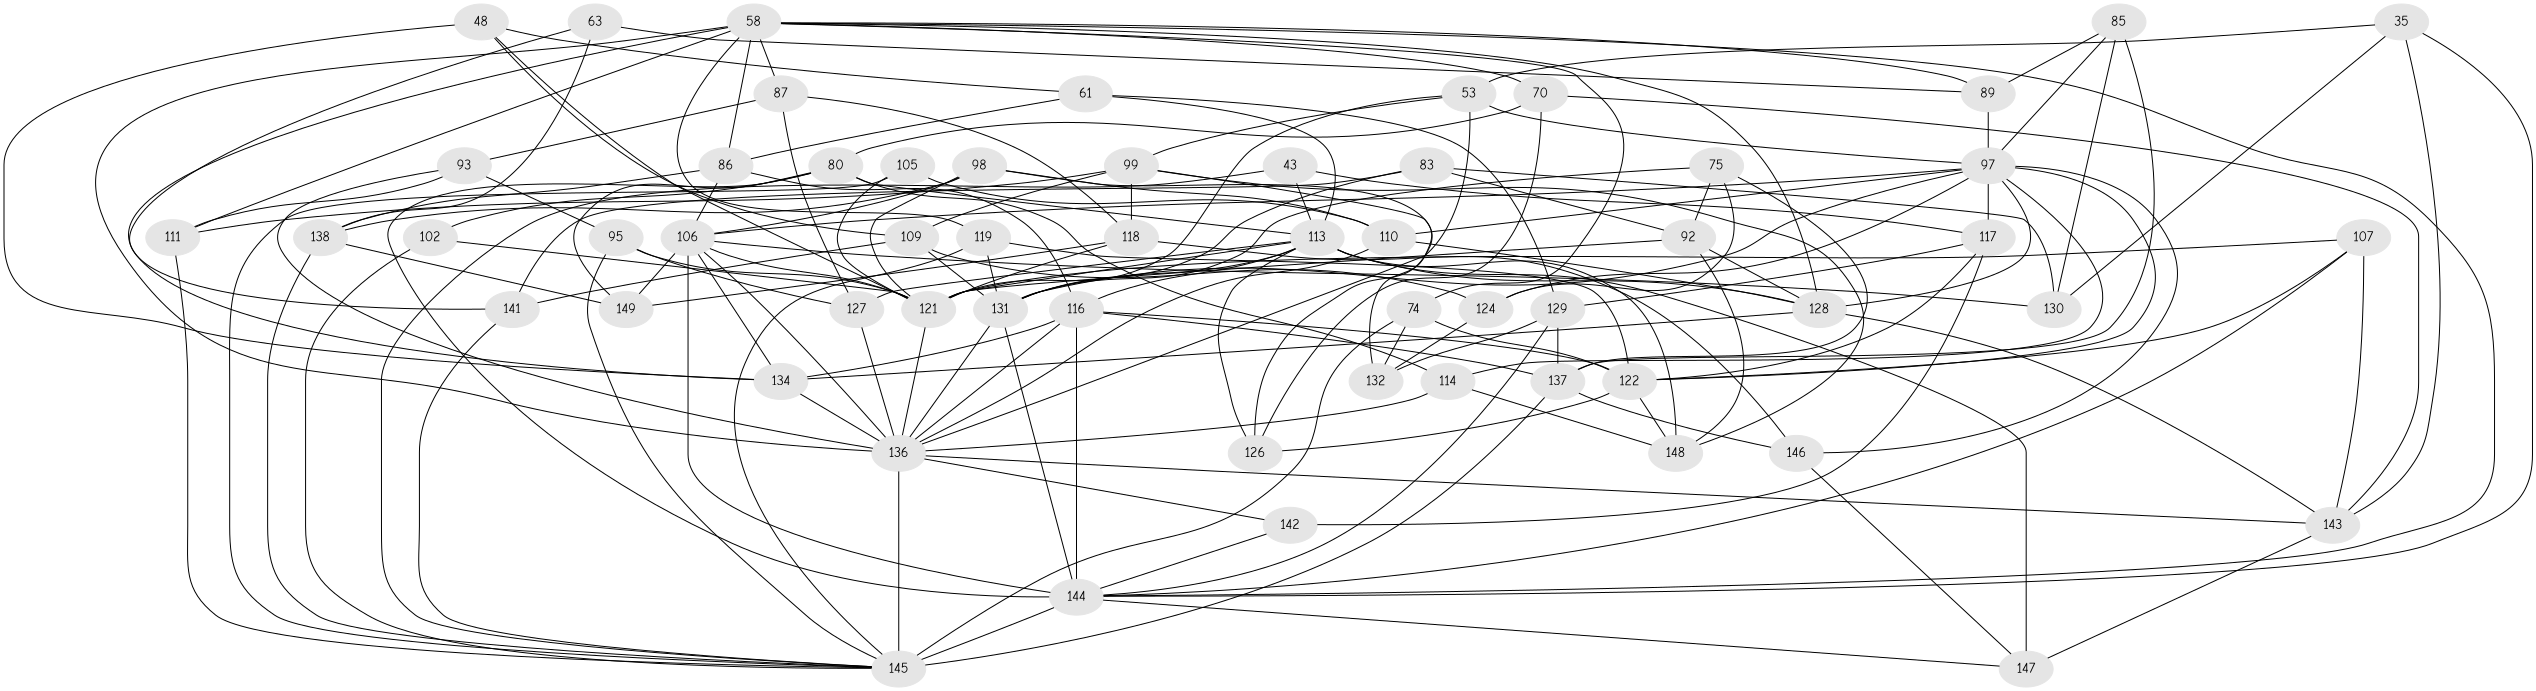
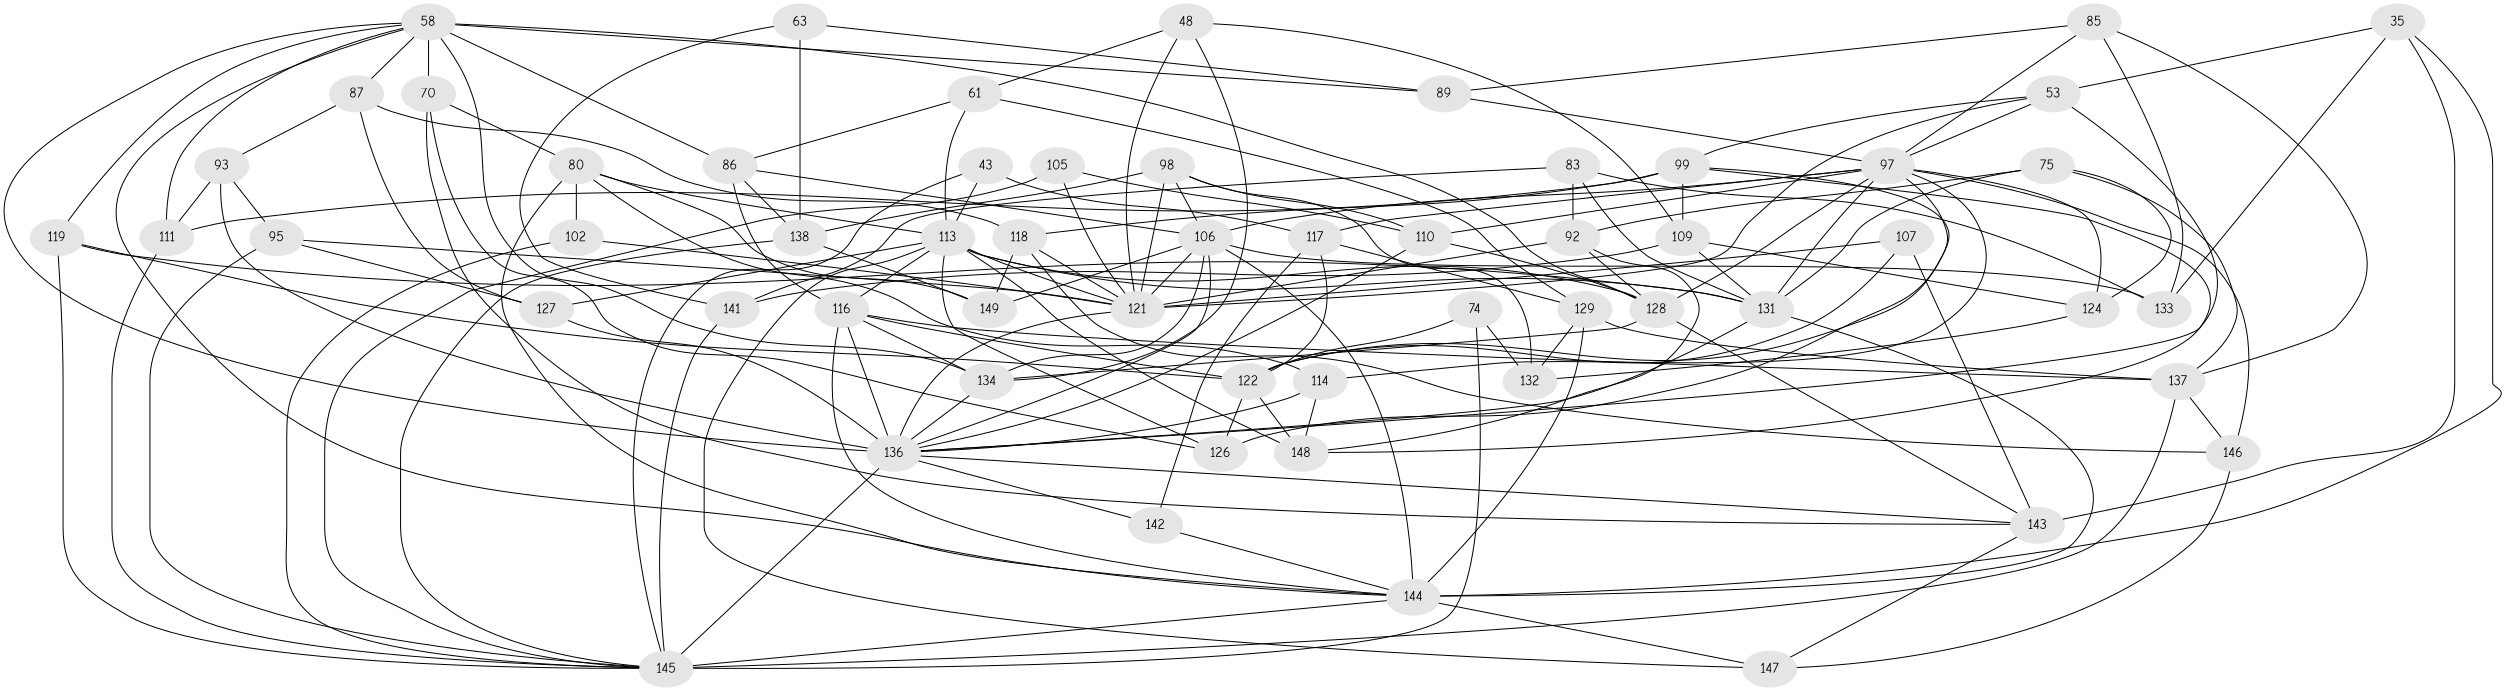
(1585, 83) -> none
(2054, 310) -> (2164, 310)
(1753, 515) -> none
